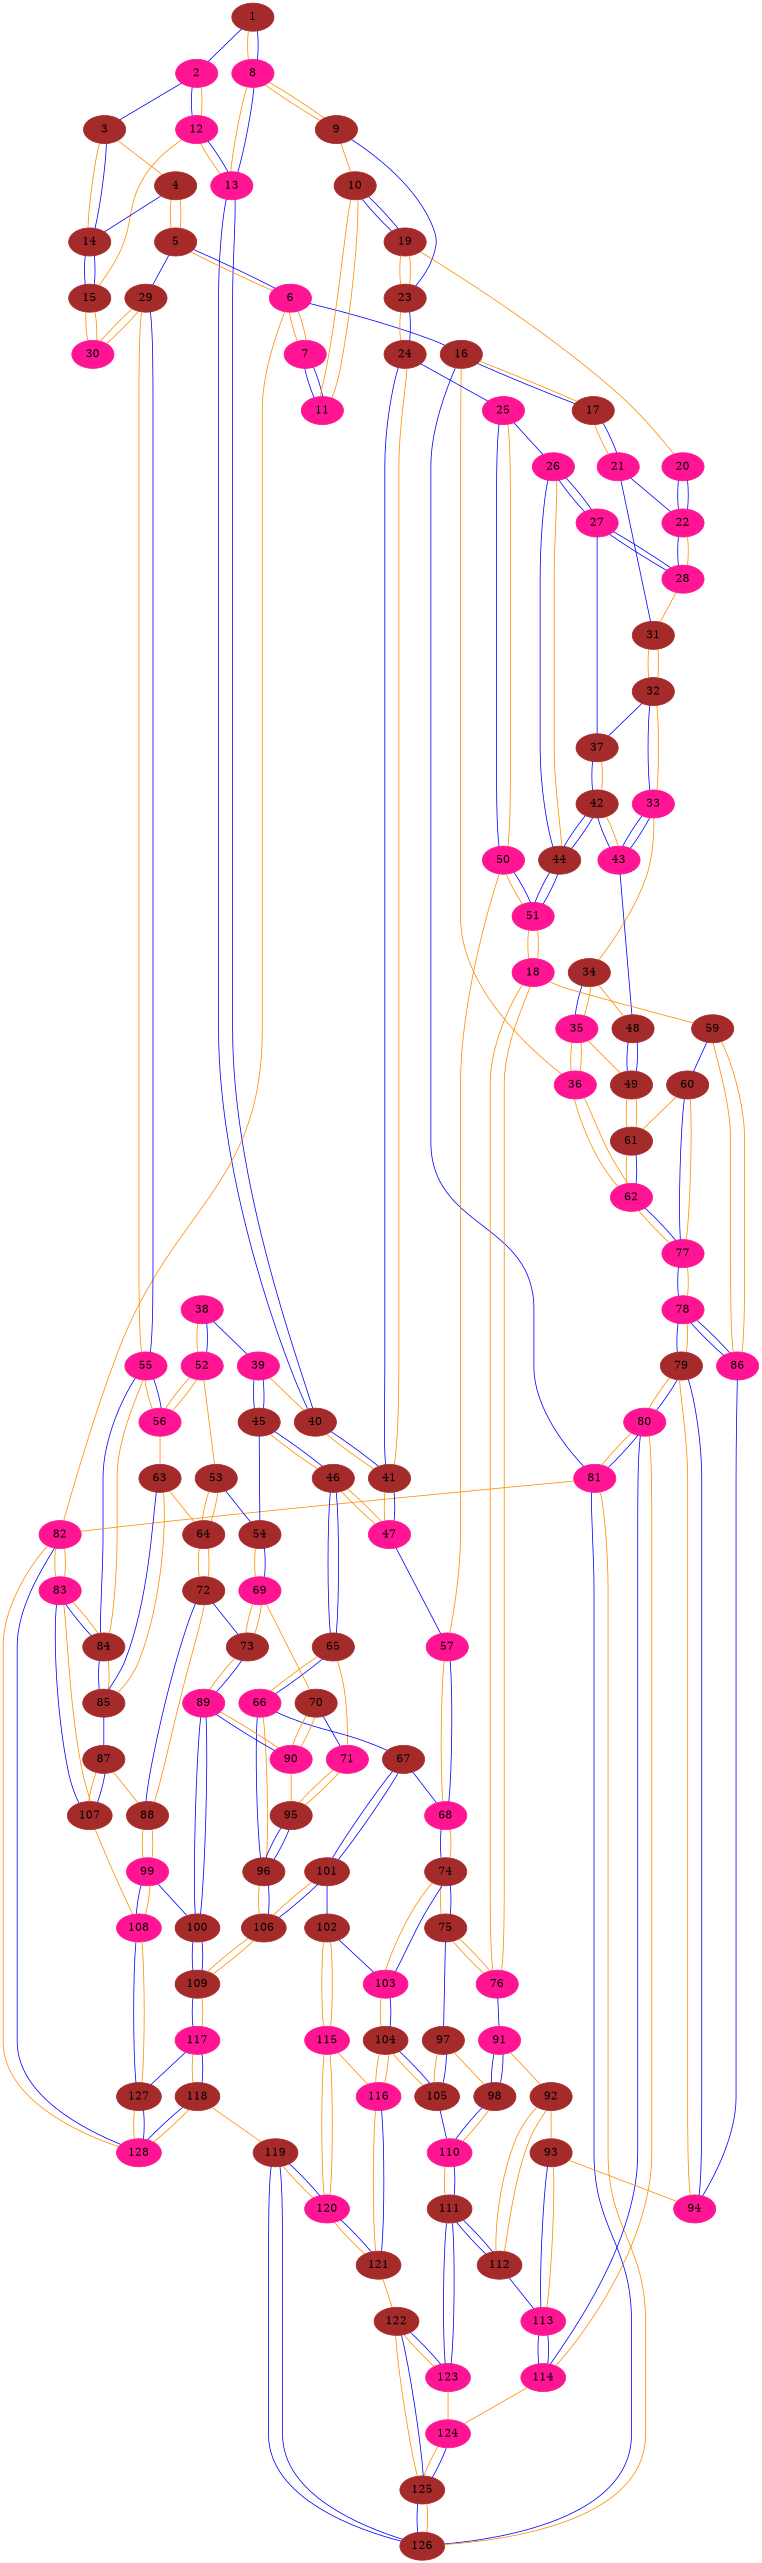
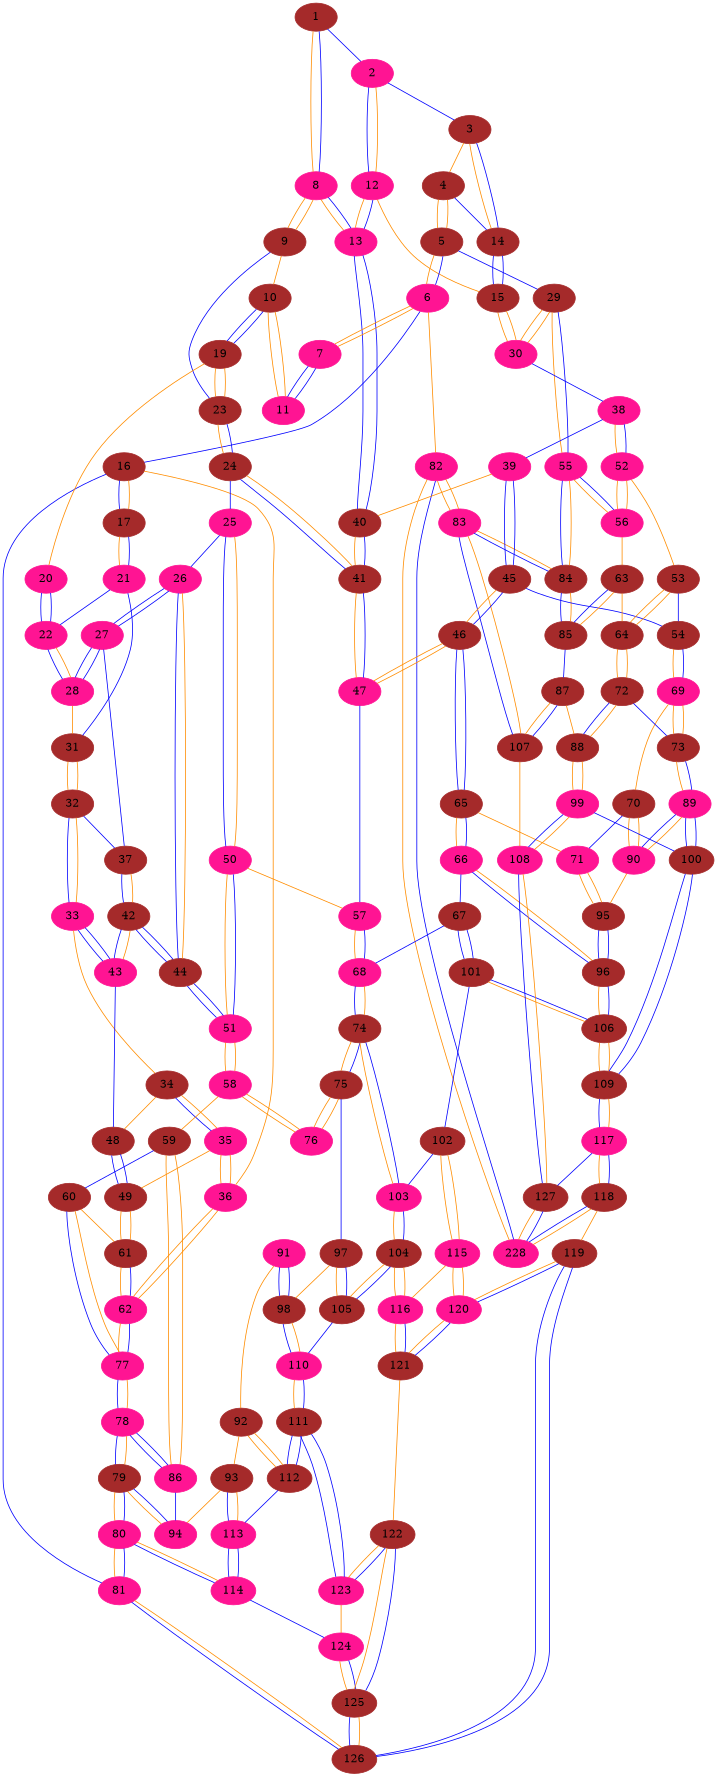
none -> (571, 384)
(533, 973) -> (230, 1085)
(315, 1506) -> none
(498, 2012) -> none
(139, 2153) -> (516, 1254)
(496, 2406) -> (287, 1619)
